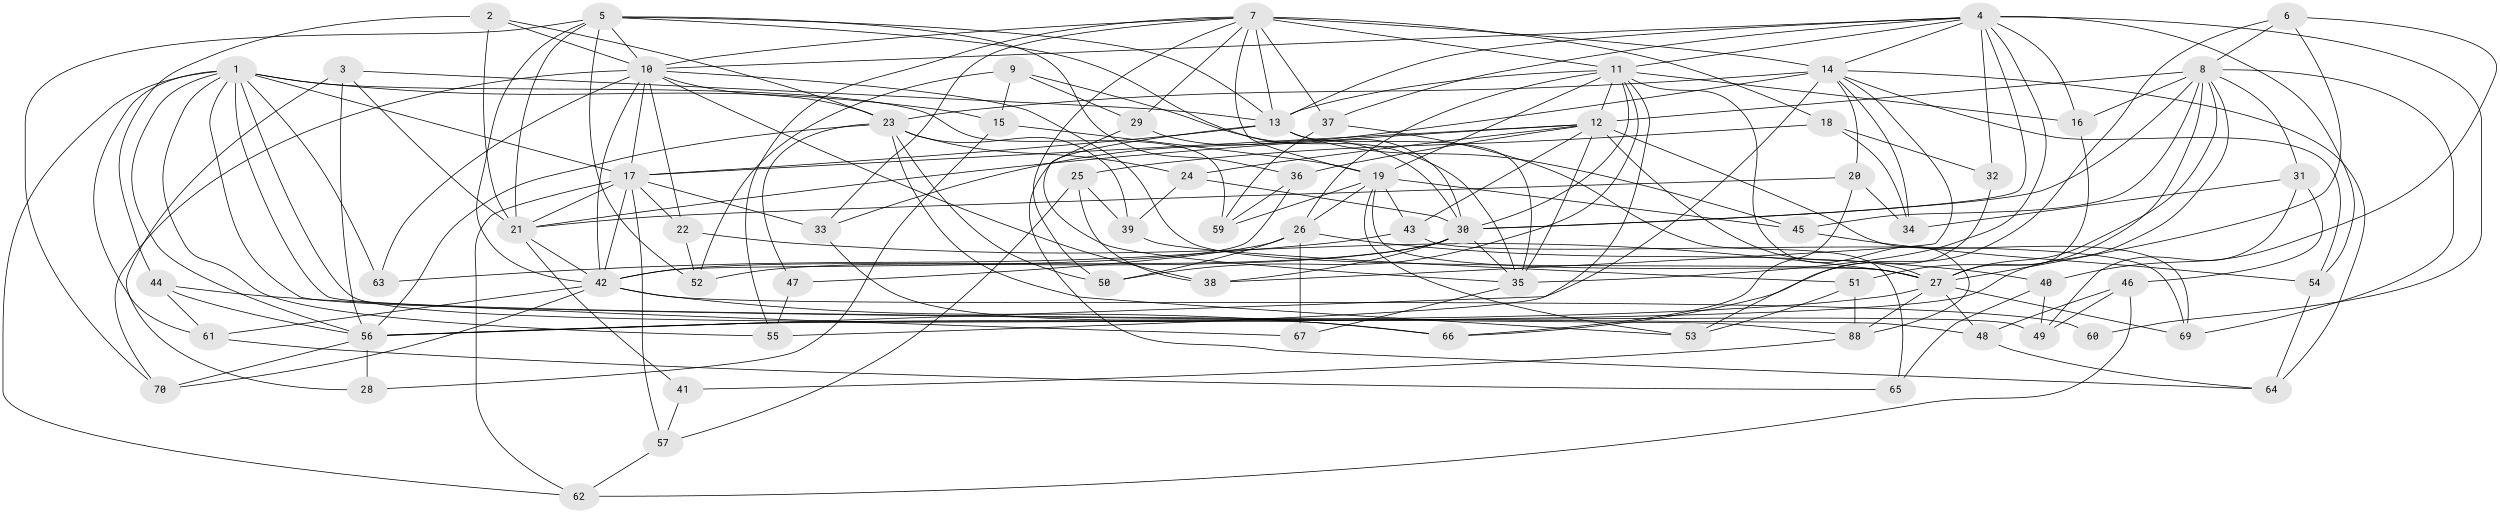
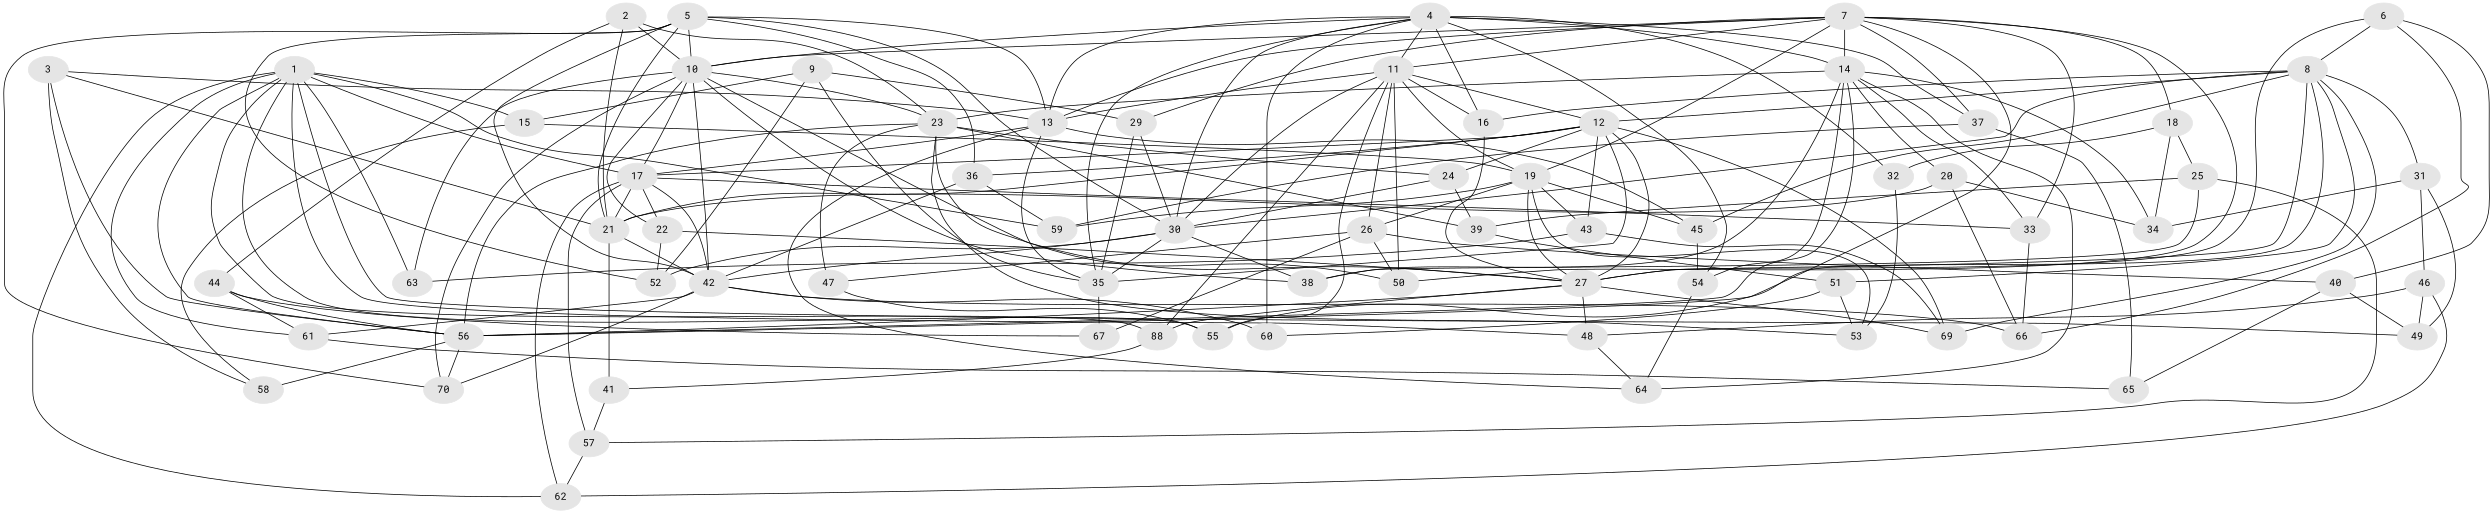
(1855, 313) -> (1501, 326)
(367, 390) -> (263, 390)
